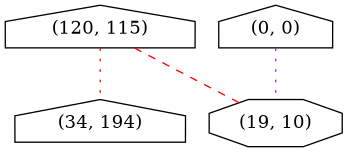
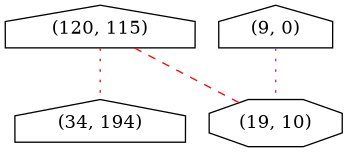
(276, 29) -> (276, 29)
